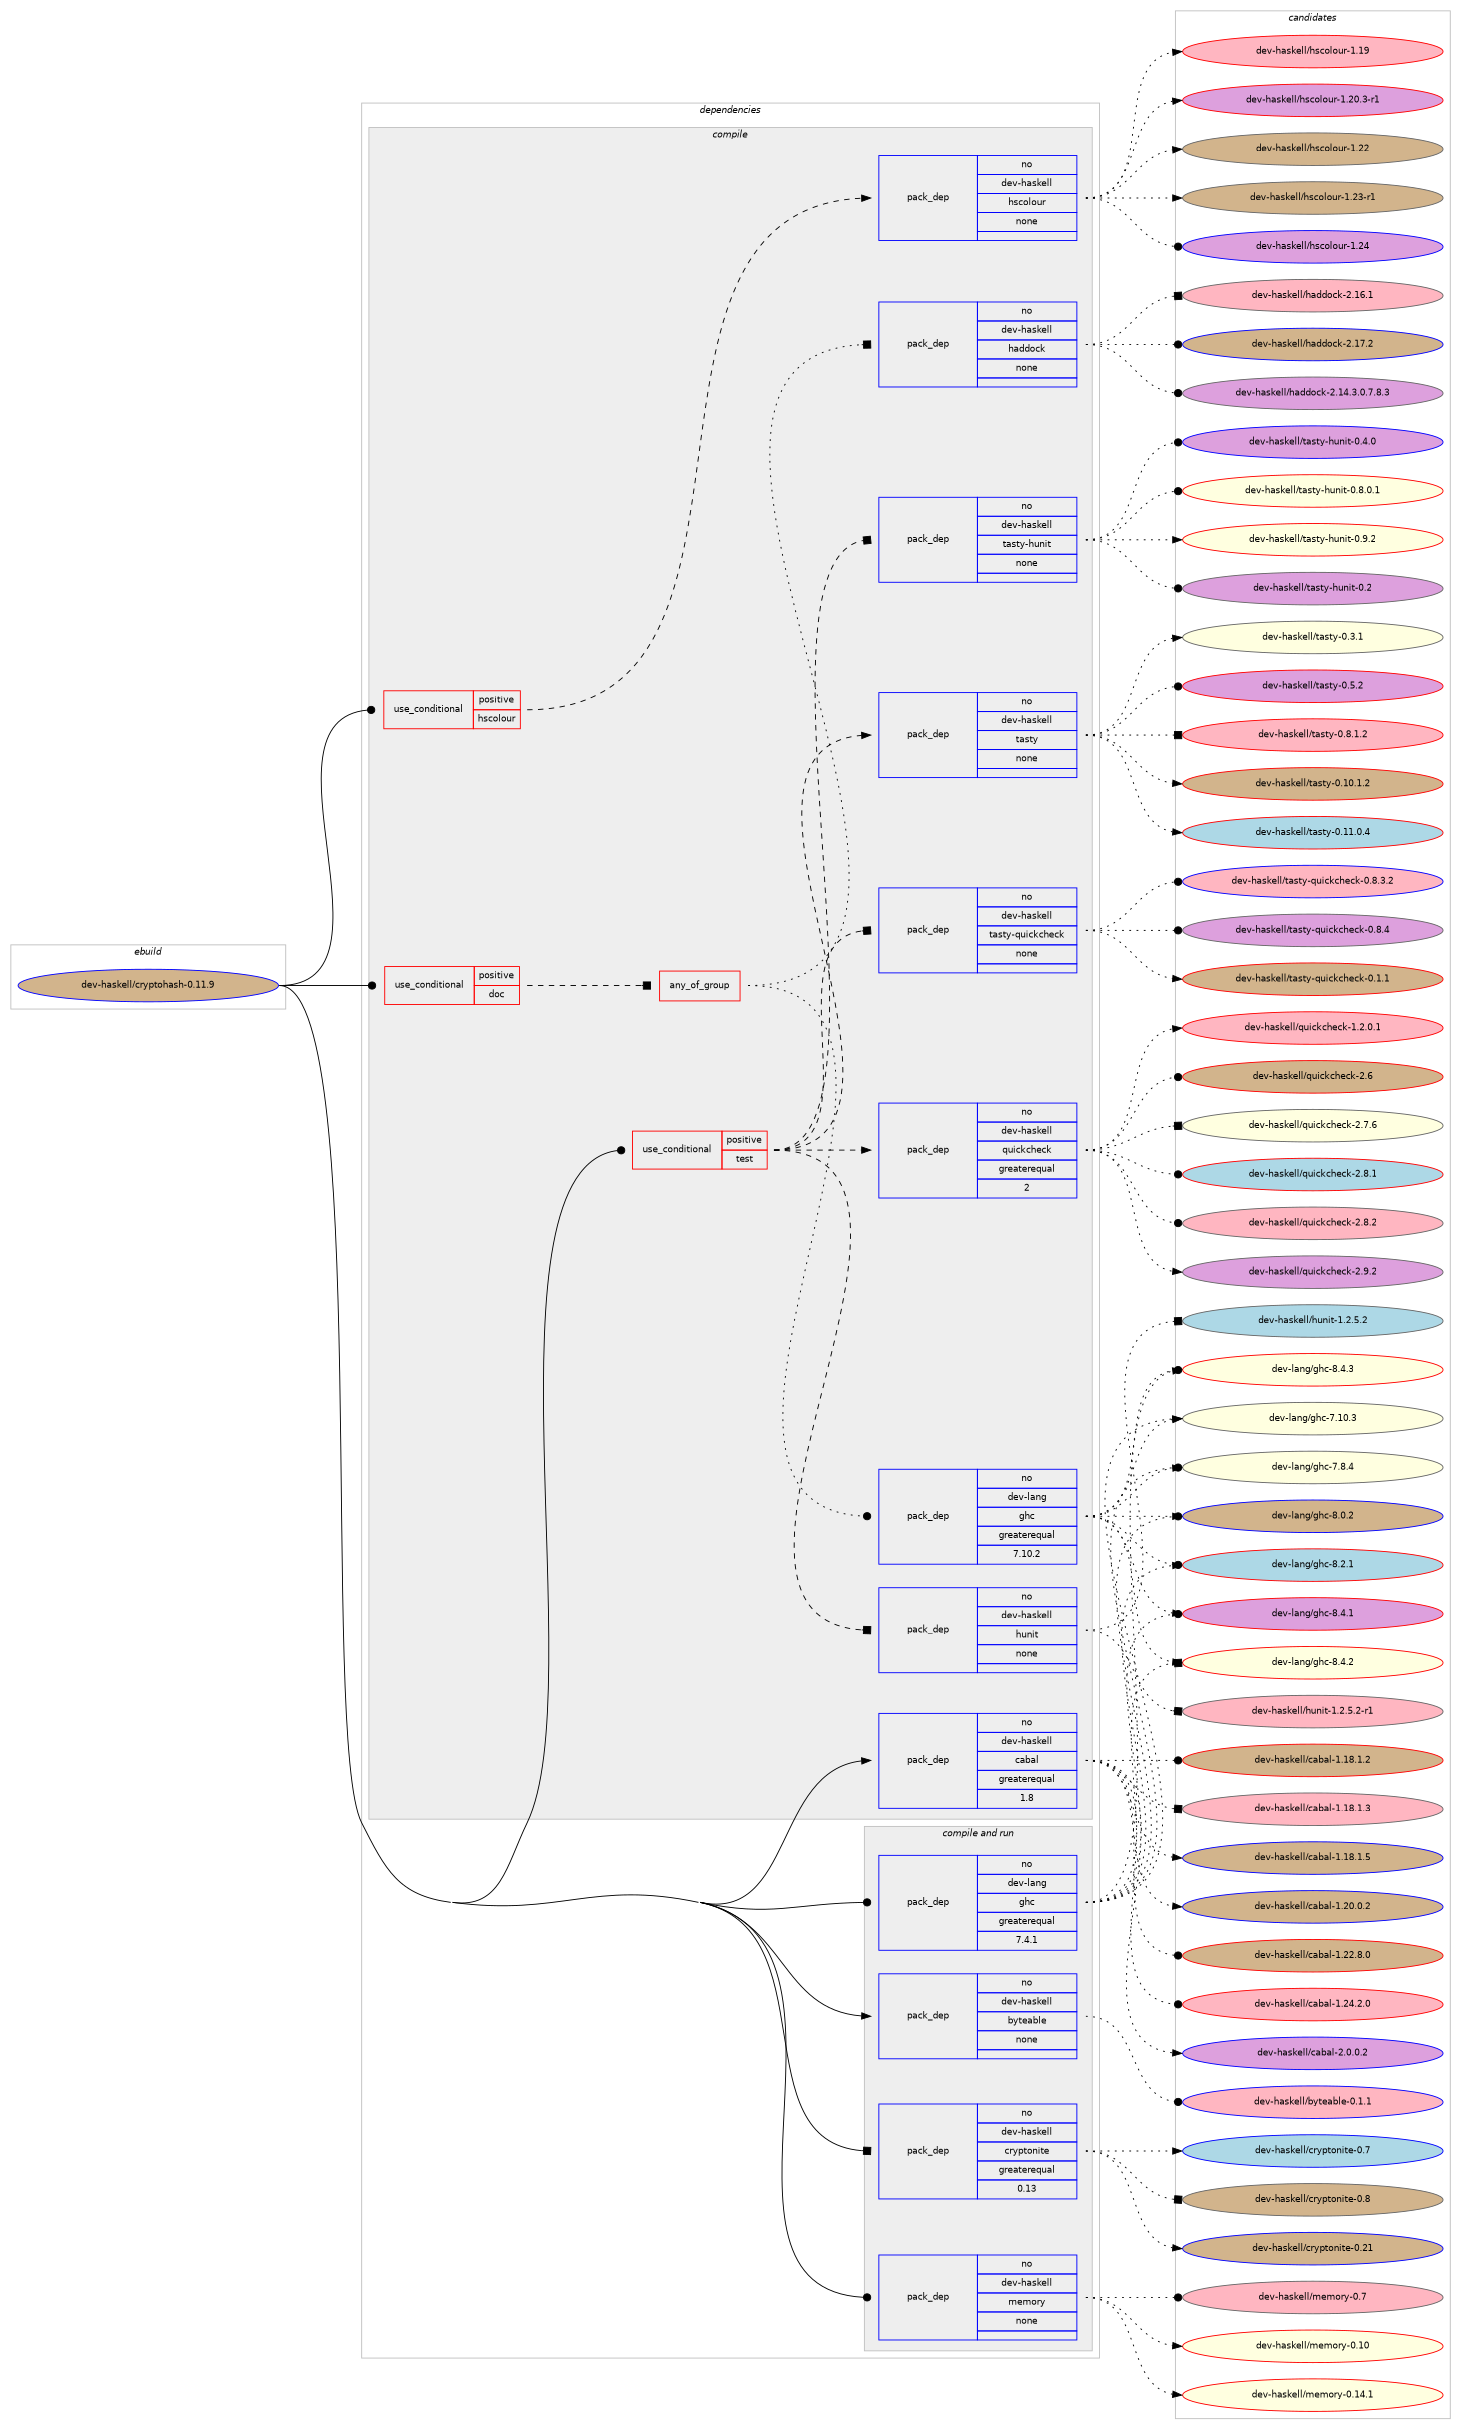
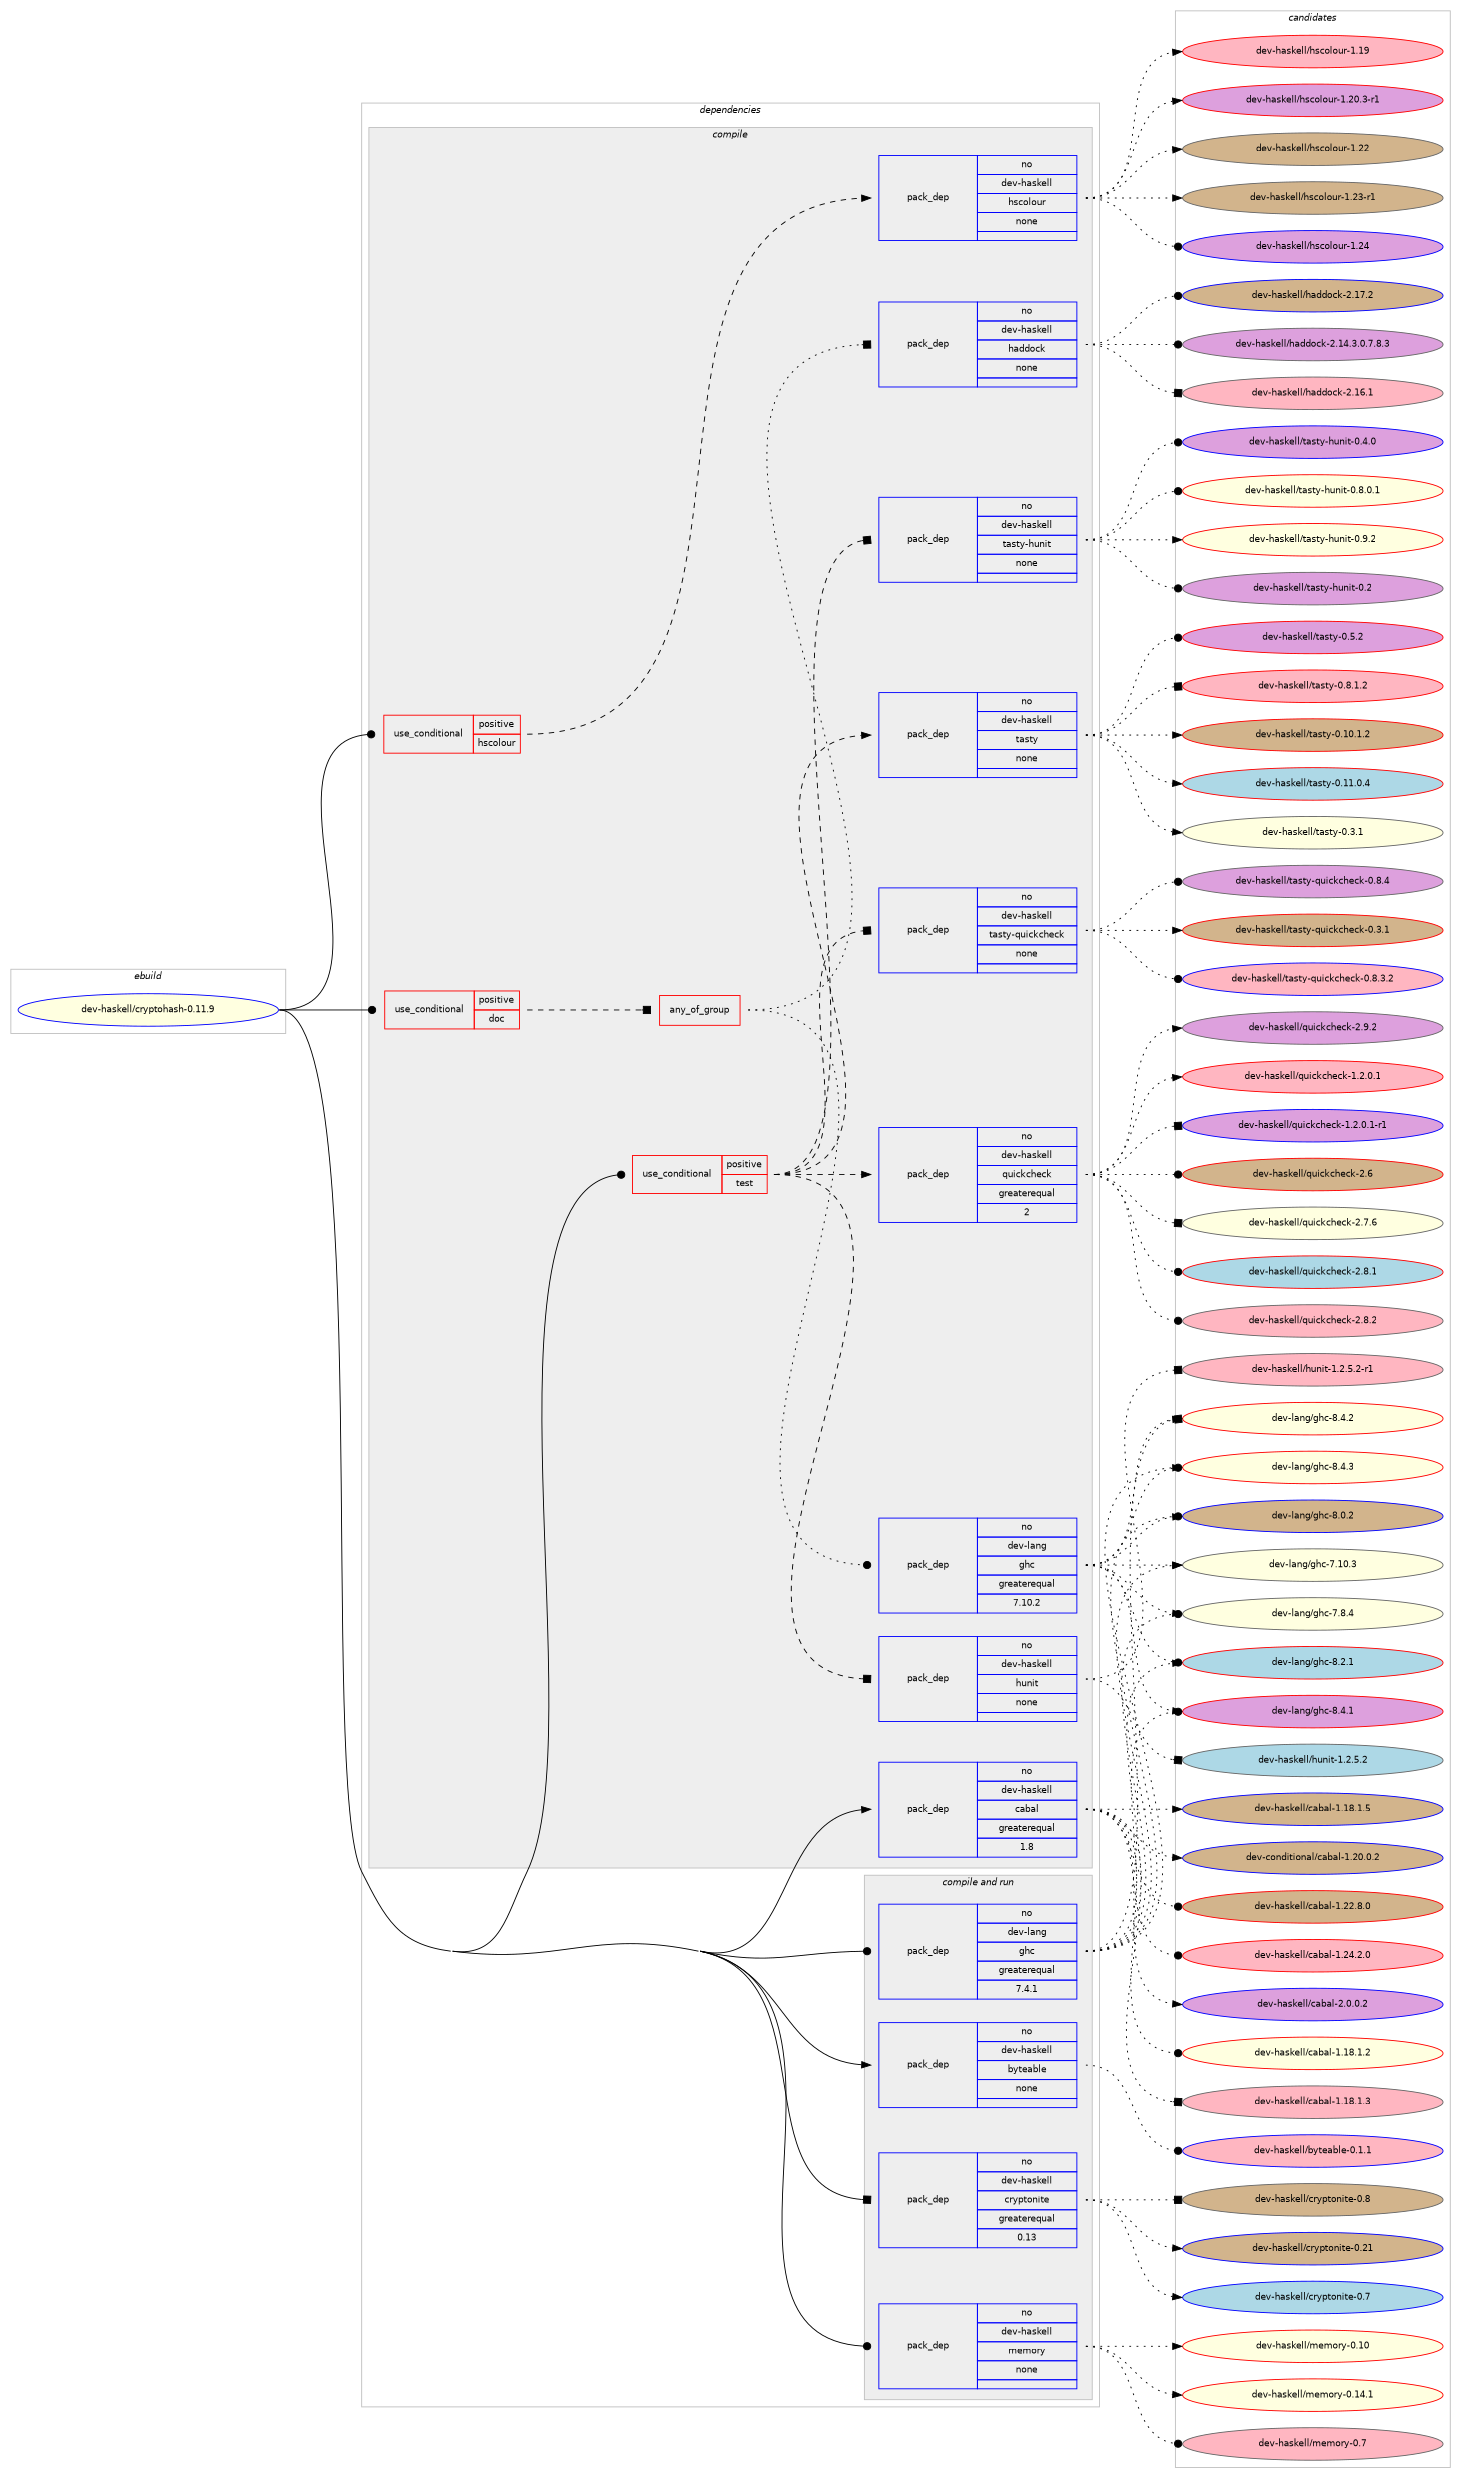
(1313, 979) -> (1313, 930)
(148, 986) -> (148, 1010)
none -> (1313, 1126)
(1313, 1760) -> (1313, 2053)
(1313, 1907) -> (1313, 1858)
